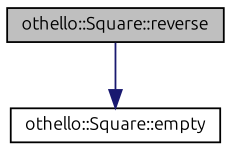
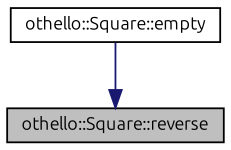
(115, 66) -> (115, 66)
